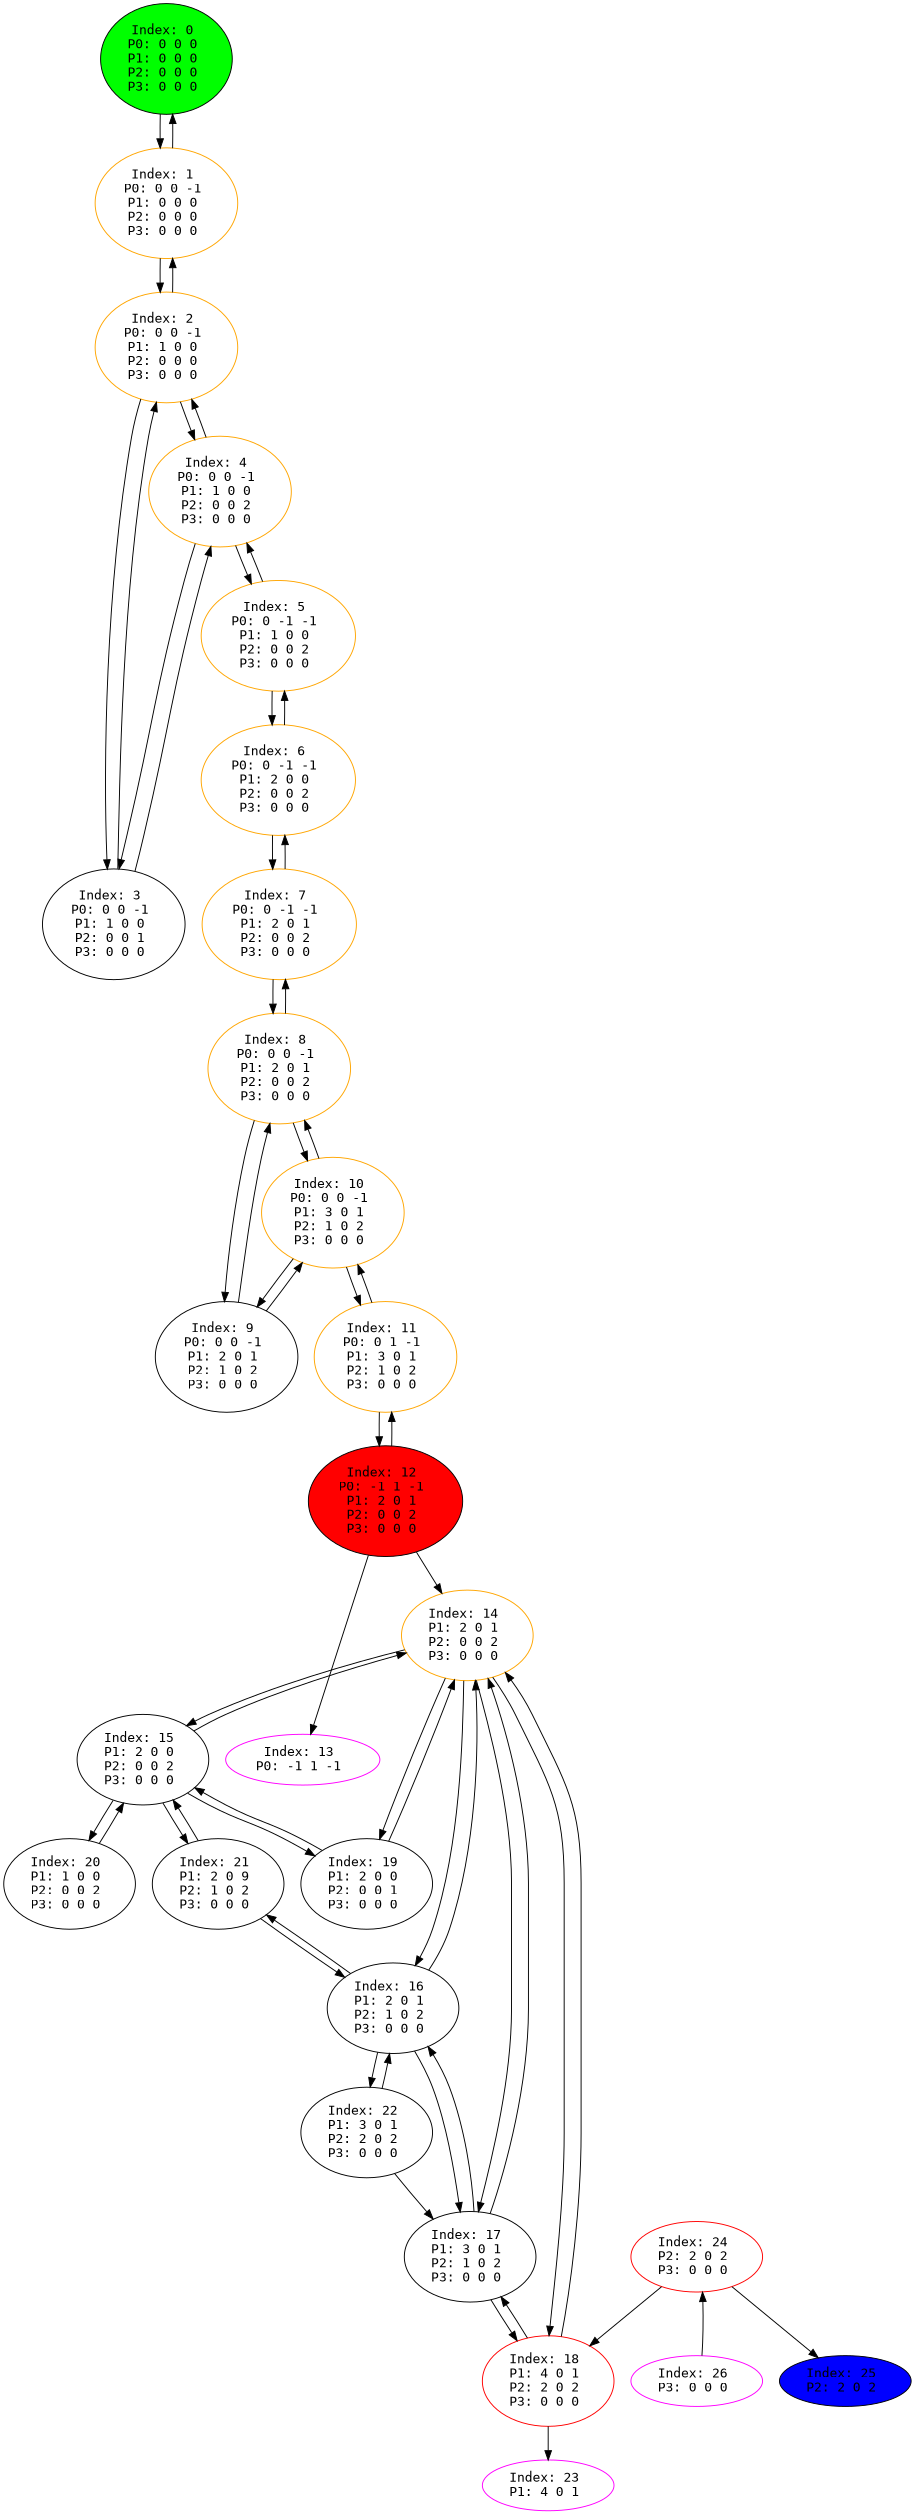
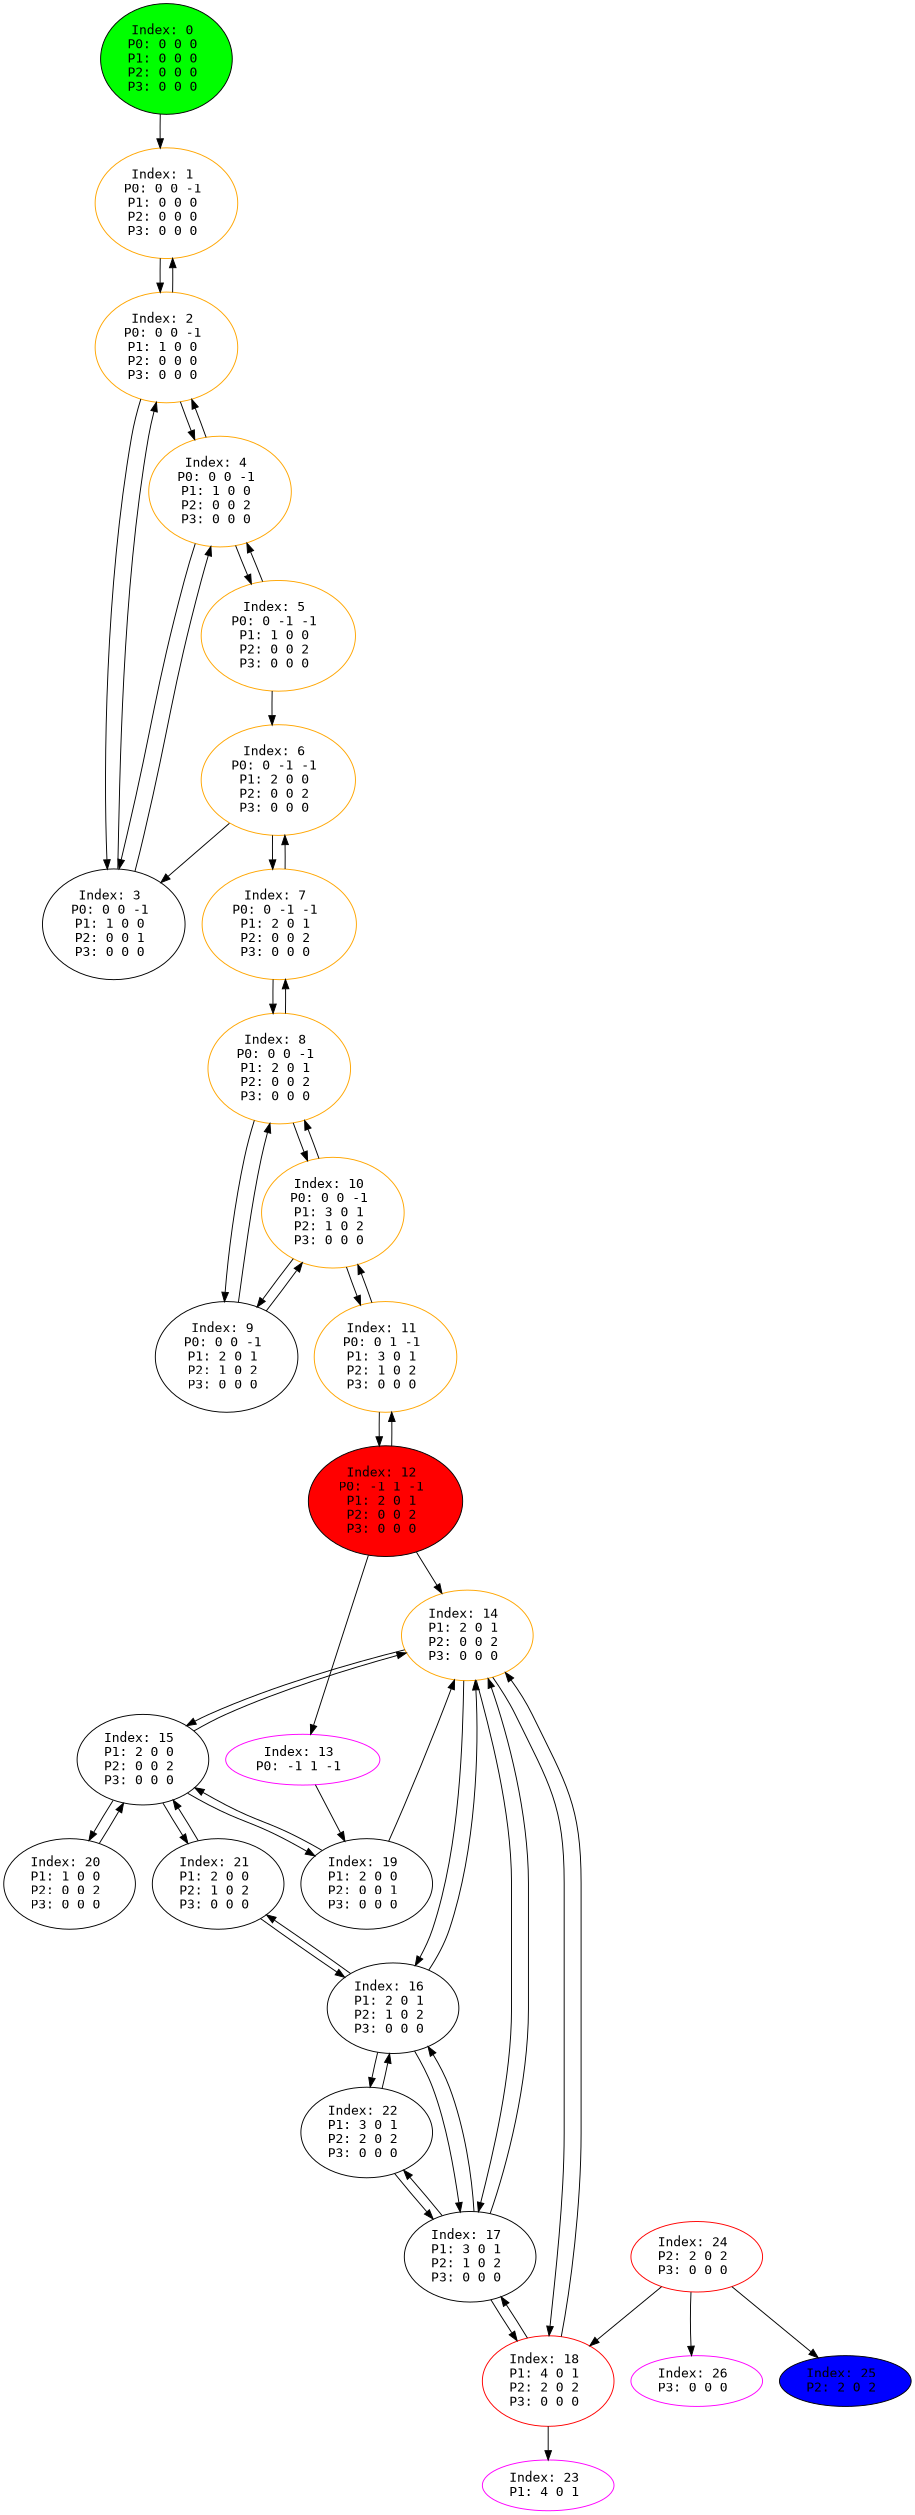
(173, 136) -> none
(285, 713) -> (199, 850)
(413, 1754) -> (328, 1809)
(218, 1884) -> (218, 1884)
none -> (426, 2196)
(703, 2329) -> (690, 2319)
